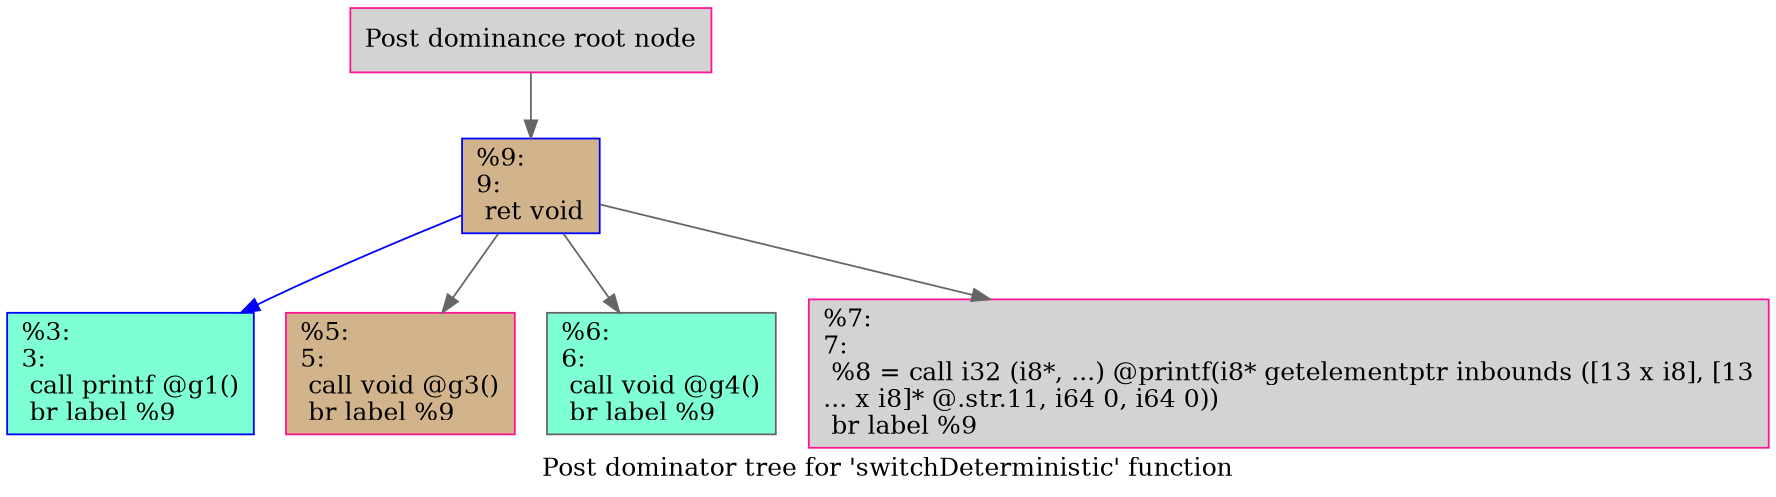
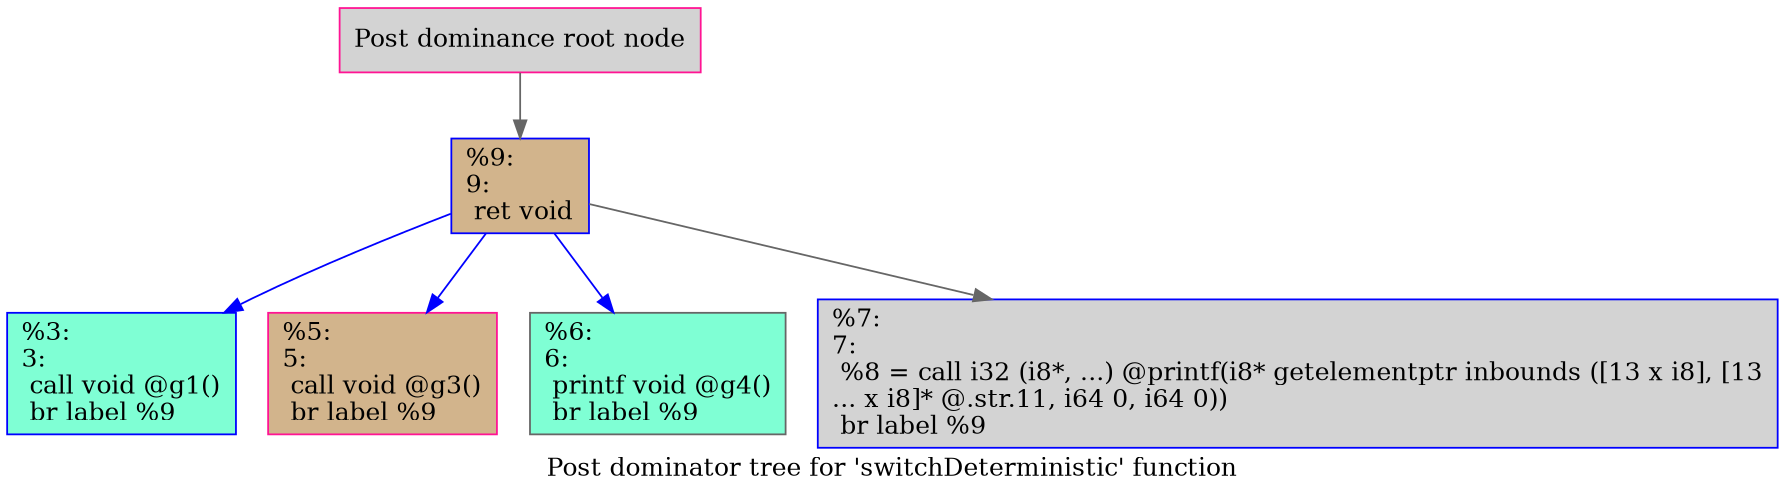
(476, 266) -> (462, 266)
(586, 266) -> (579, 266)
(1289, 374) -> (1298, 374)
(130, 386) -> (122, 386)
(661, 386) -> (658, 386)
